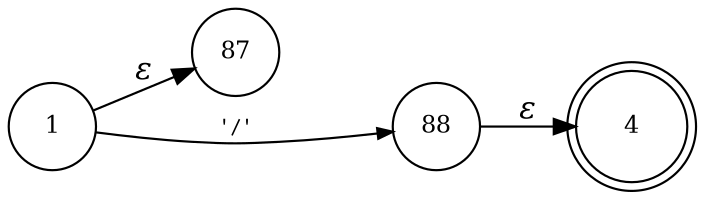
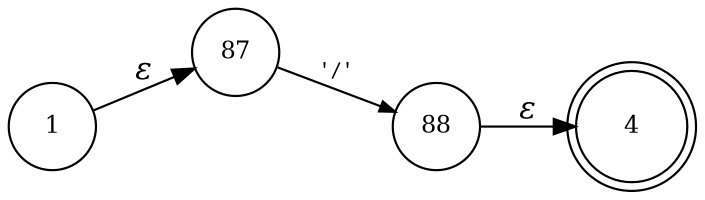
(237, 143) -> (329, 87)
